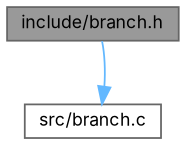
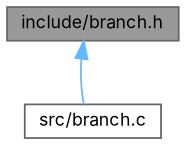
(105, 64) -> (81, 82)
